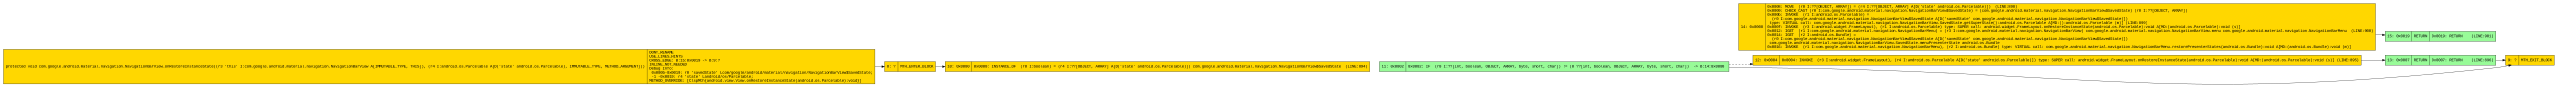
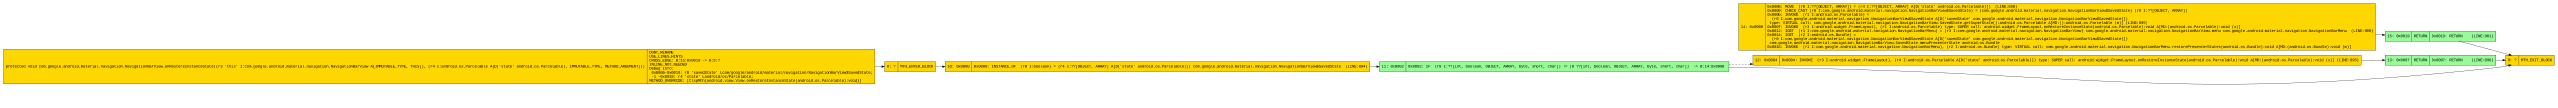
none -> (2484, 48)
none -> (1373, 67)
